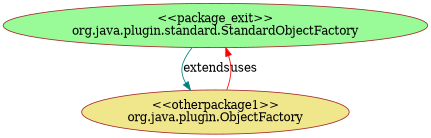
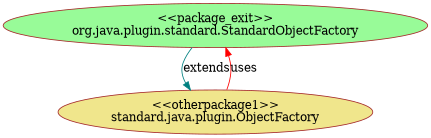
(215, 112) -> (215, 112)
